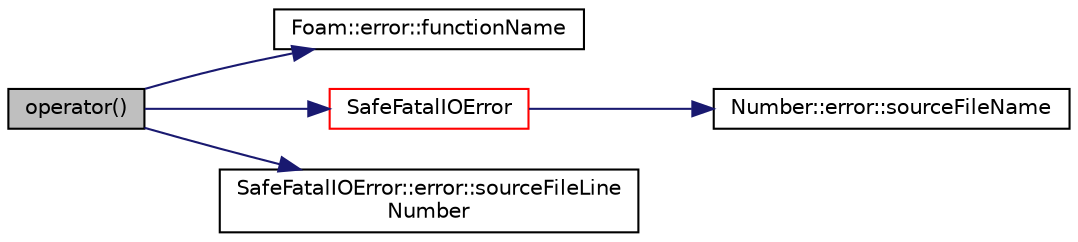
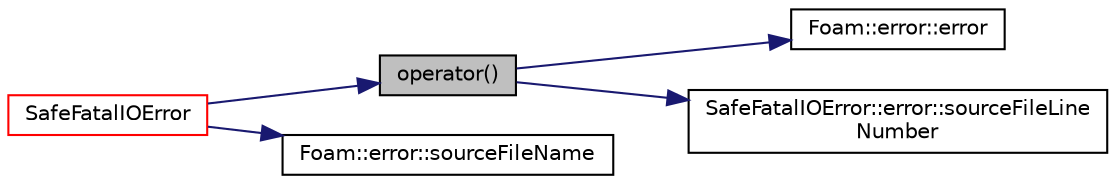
(429, 29) -> (898, 29)
(226, 109) -> (283, 95)
(892, 109) -> (448, 155)
